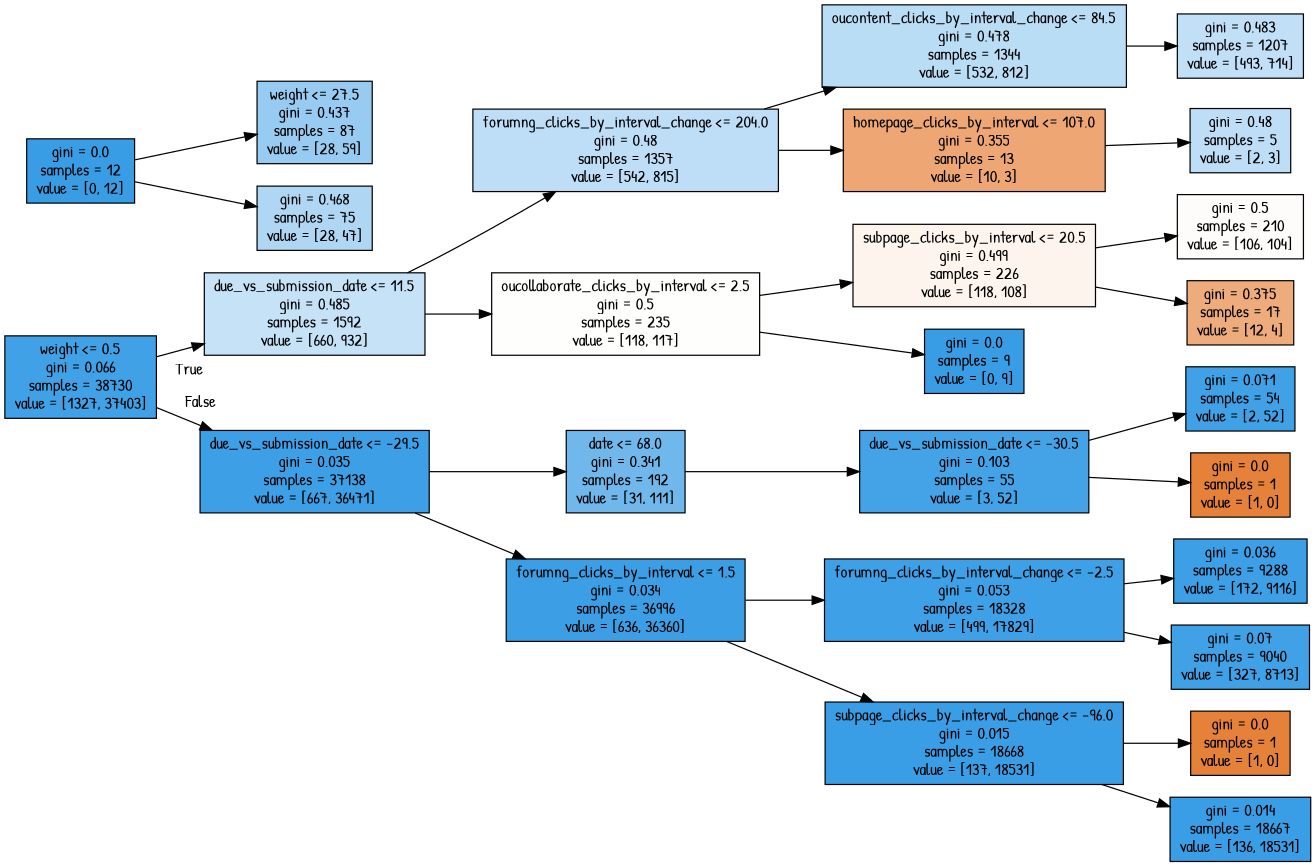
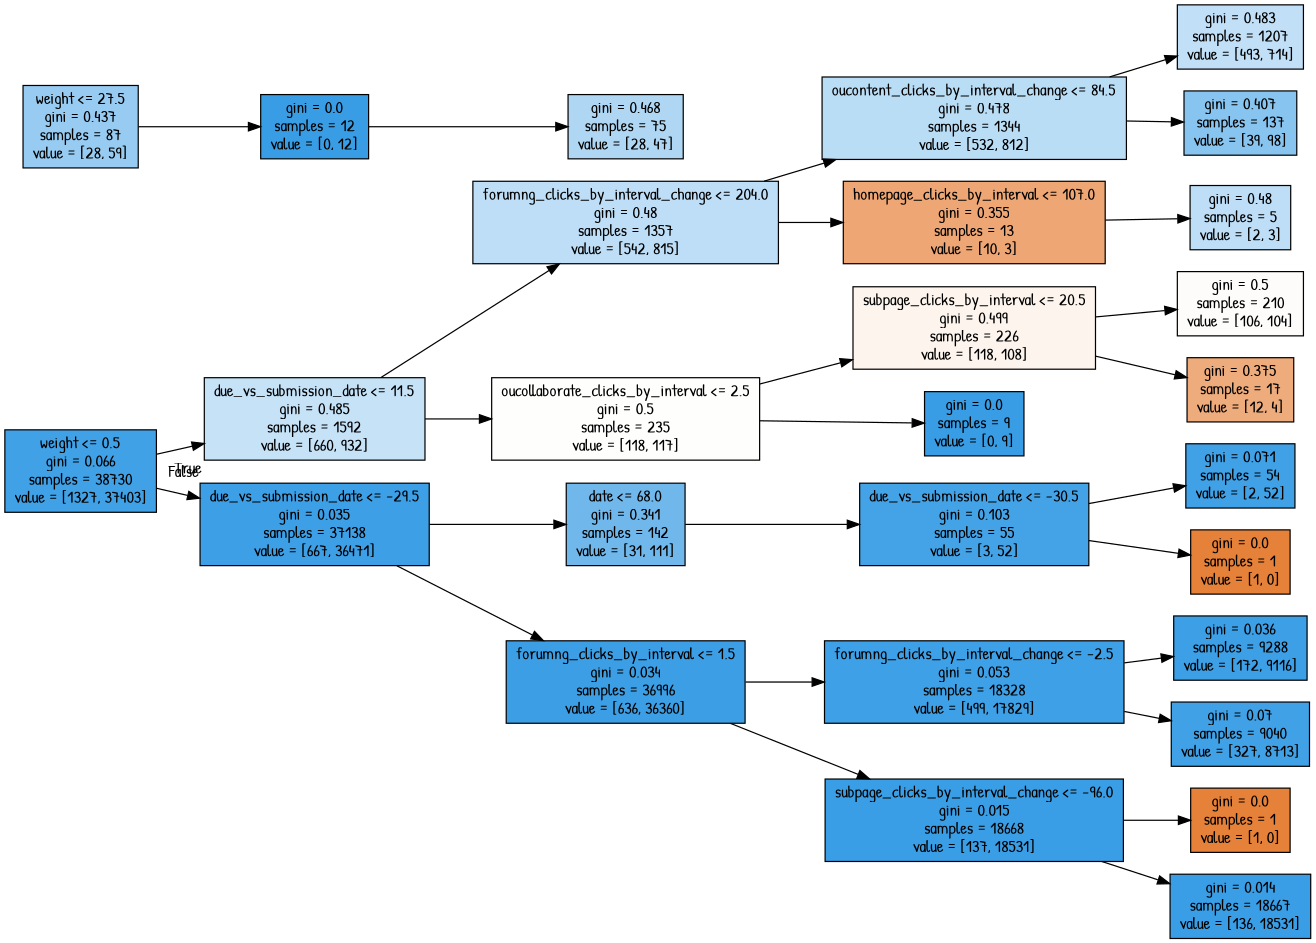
none -> (1240, 123)
(190, 148) -> (193, 127)
(626, 472) -> (626, 524)
